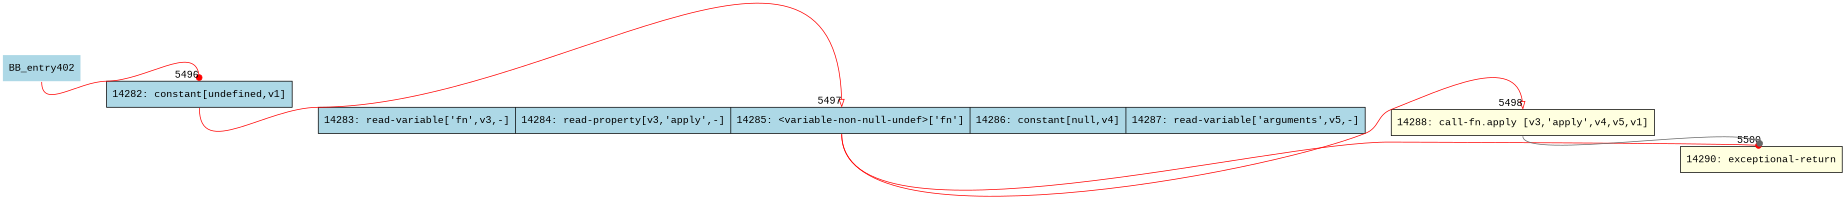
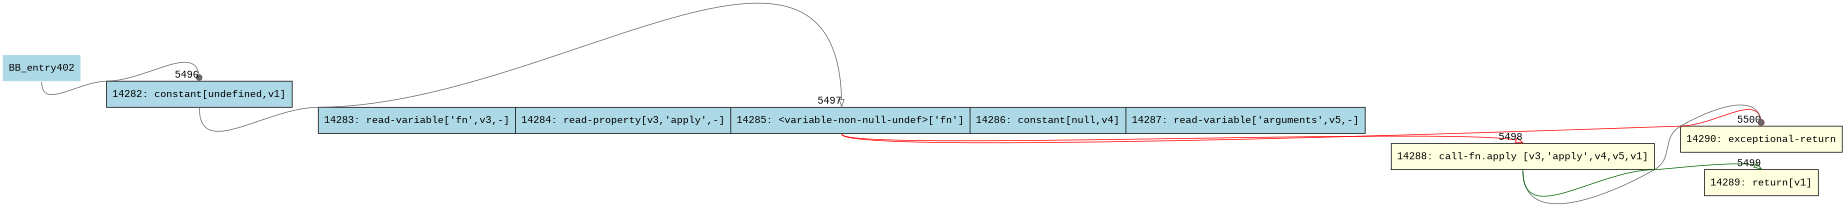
(542, 60) -> (542, 60)
(120, 80) -> (120, 80)
none -> (1761, 183)
